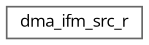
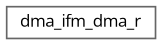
(74, 23) -> (81, 23)
